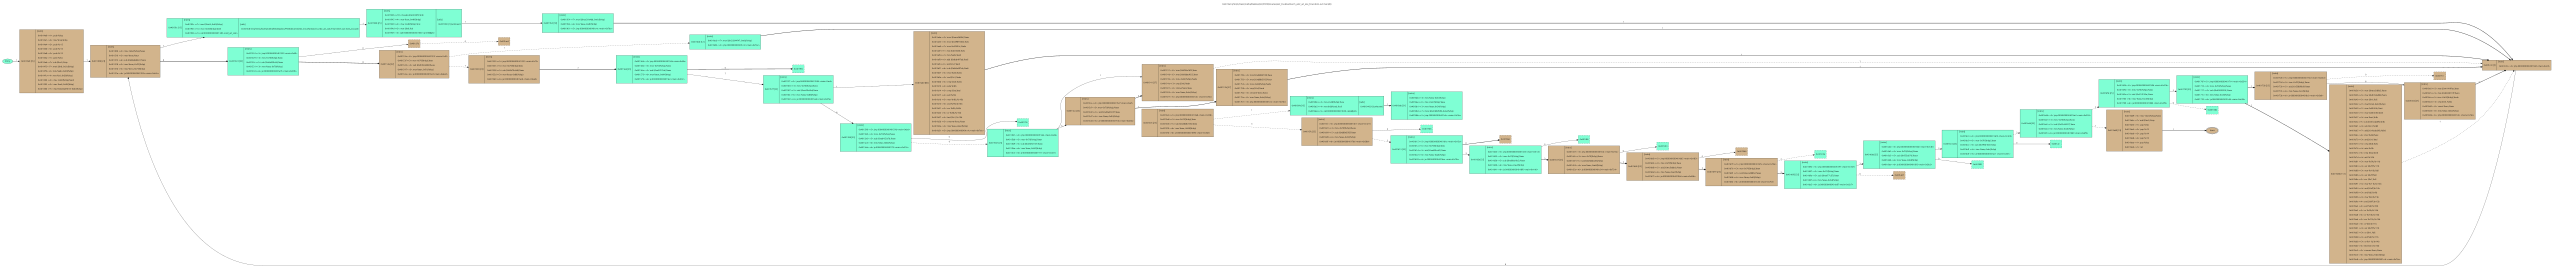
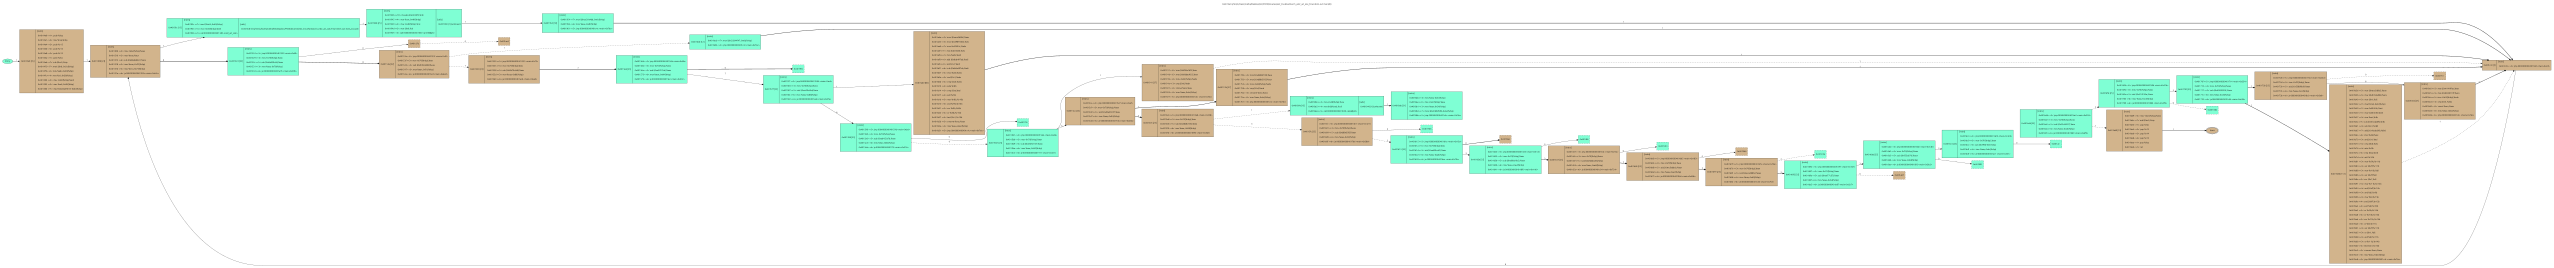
(1138, 97) -> (1138, 117)
(2016, 134) -> none
